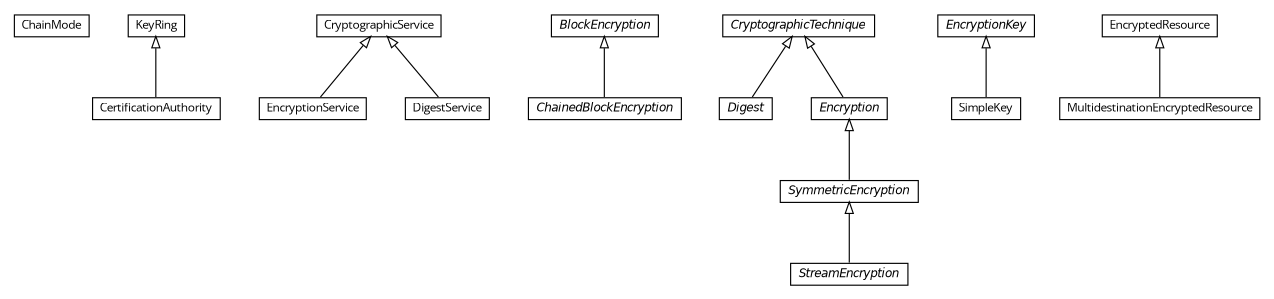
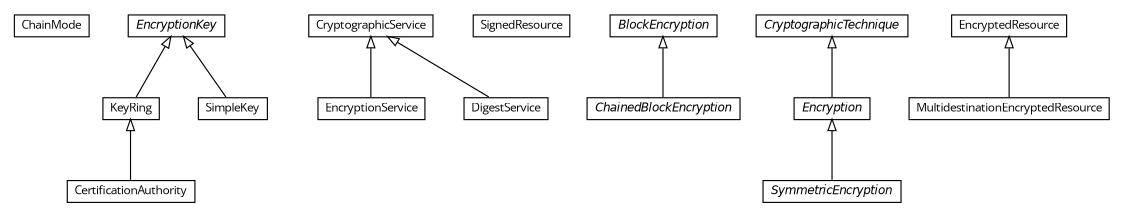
none -> (522, 25)
none -> (151, 72)
(746, 108) -> none
(849, 274) -> none
